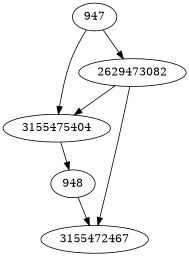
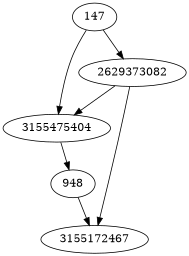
(95, 17) -> (95, 17)
(132, 73) -> (132, 73)
(95, 239) -> (95, 239)
